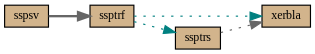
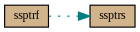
(27, 16) -> none
(286, 16) -> none
